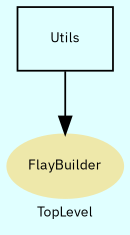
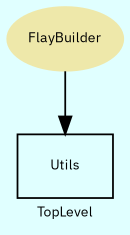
(65, 94) -> (65, 94)
